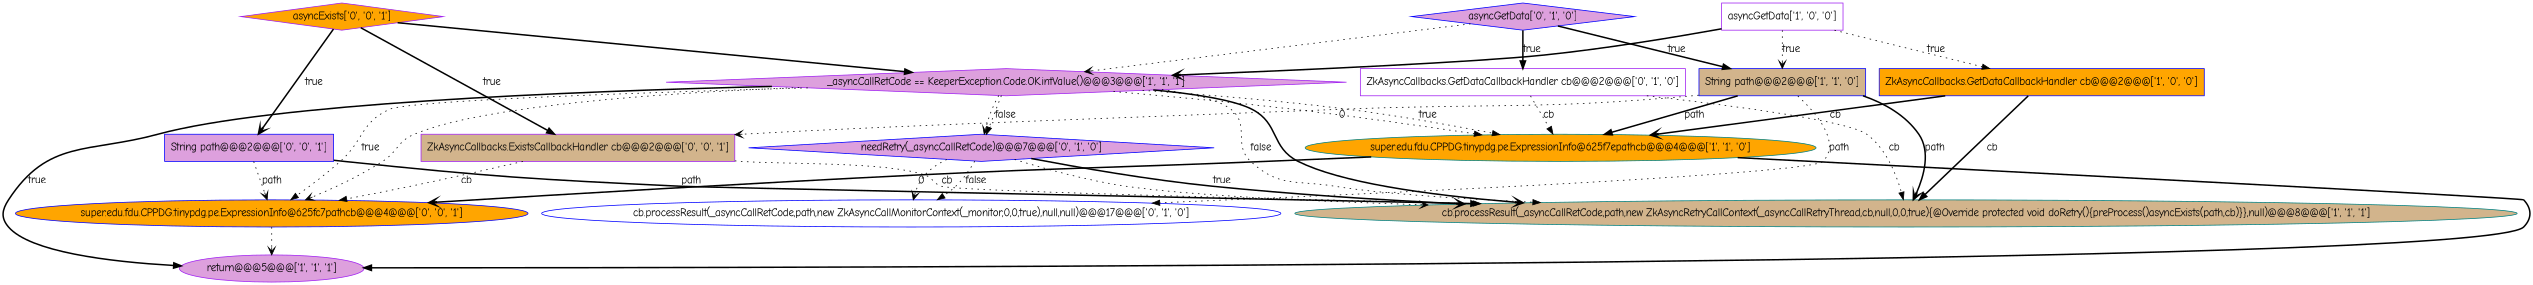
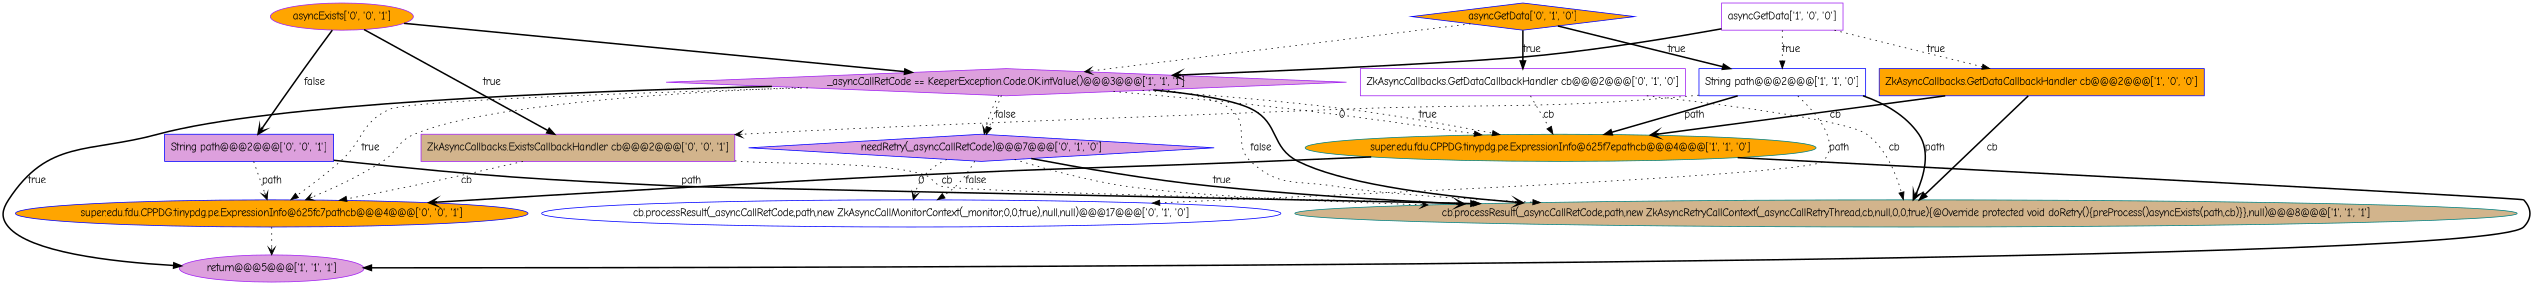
(342, 17) -> (342, 17)
(1523, 17) -> (1523, 17)
(1782, 46) -> (1782, 46)
(314, 82) -> (315, 82)
(1782, 82) -> (1782, 82)
